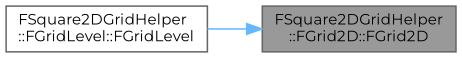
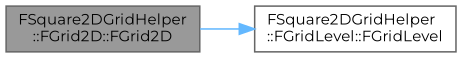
(227, 29) -> (220, 29)
